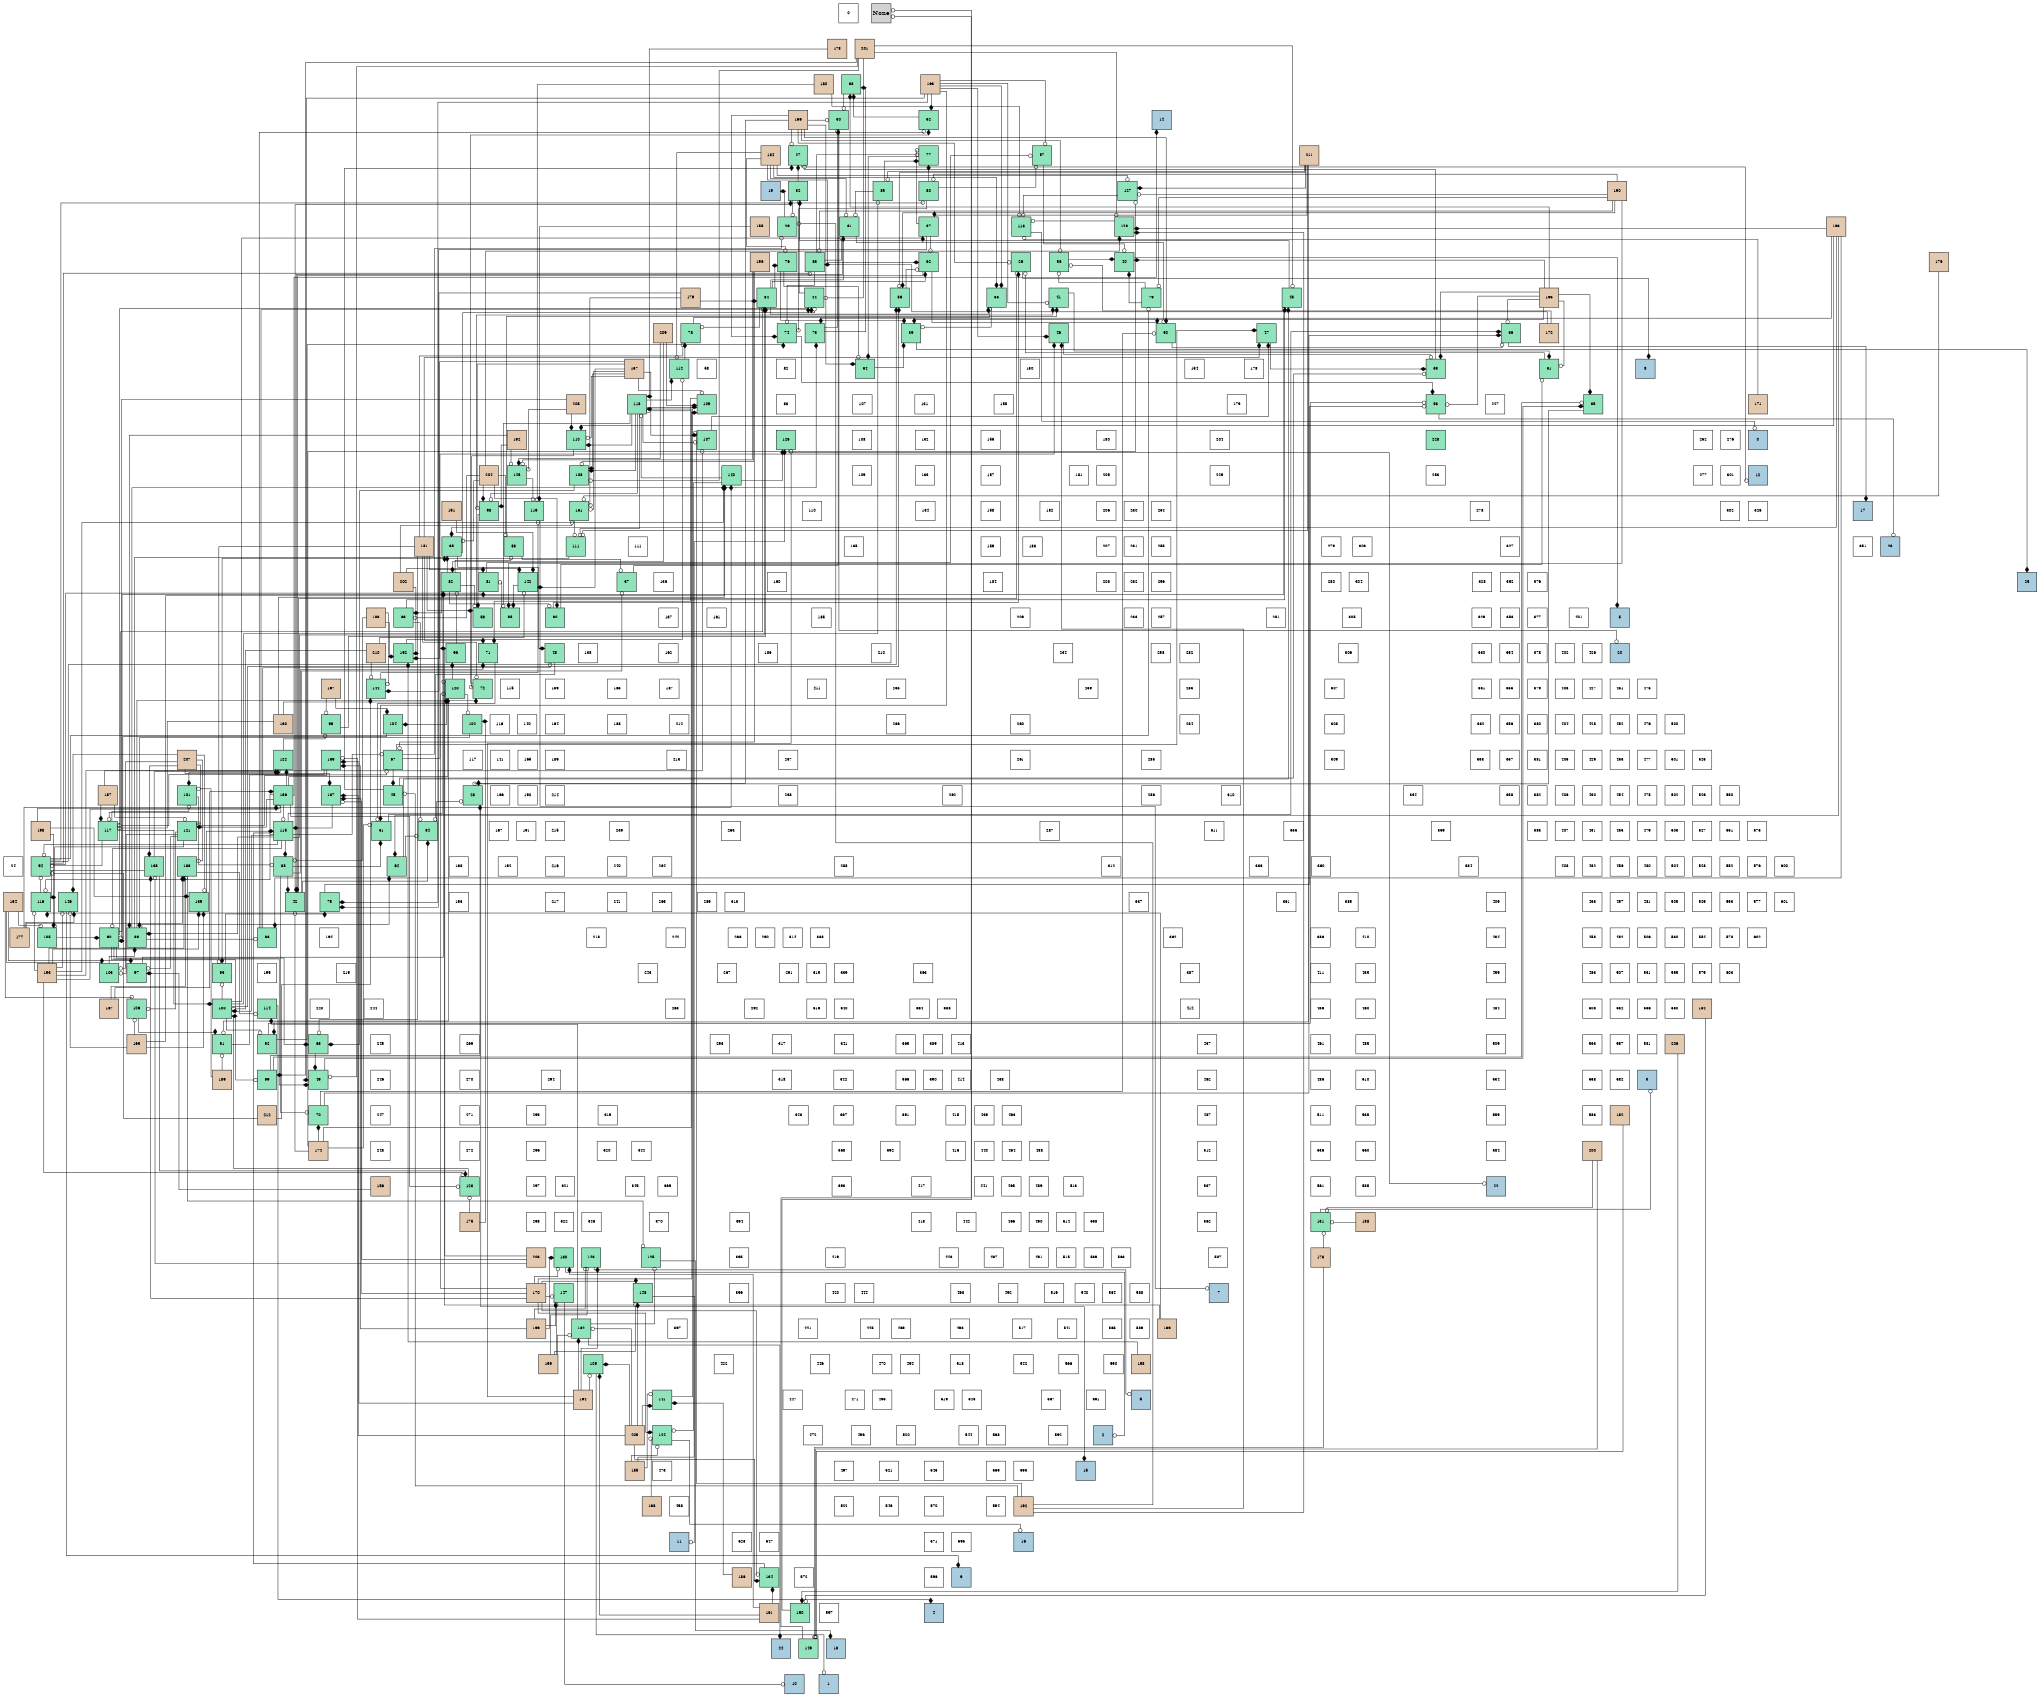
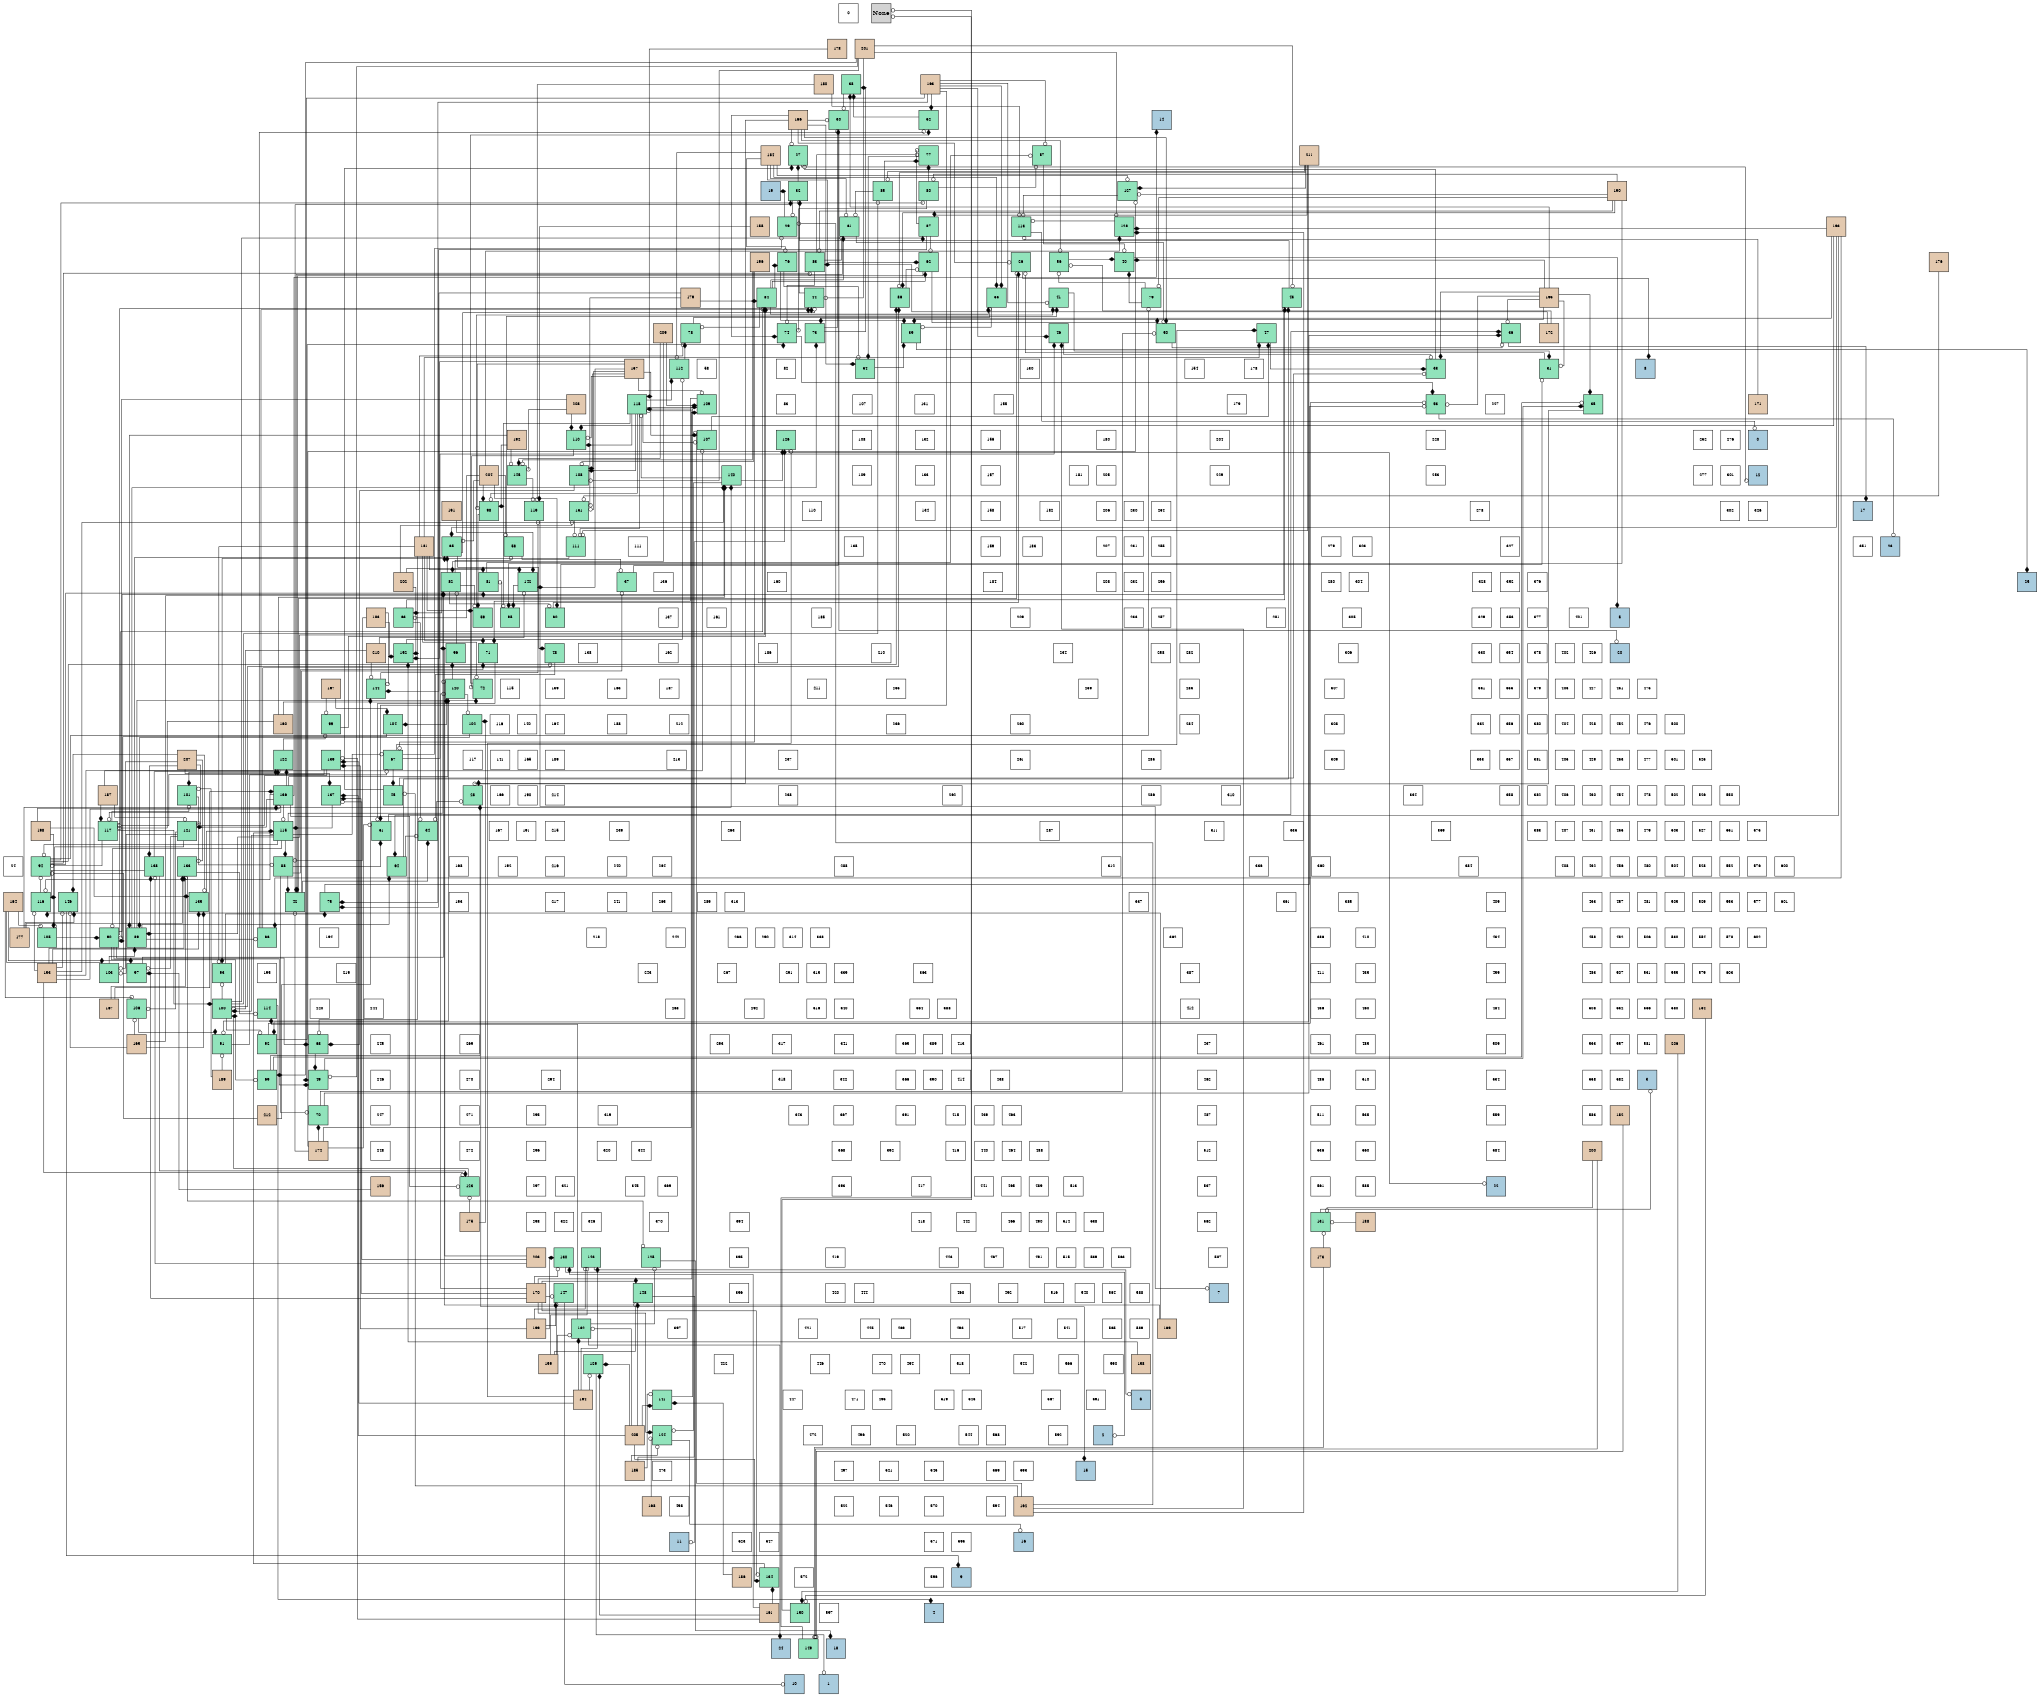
(1436, 440) -> (1436, 440)
